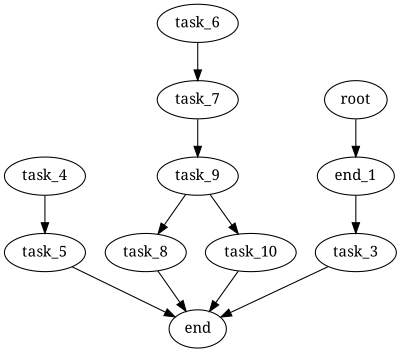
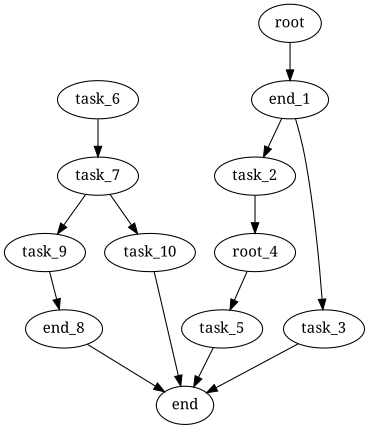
(45, 176) -> (255, 253)
none -> (255, 176)
(221, 210) -> (121, 210)
(146, 253) -> (64, 329)
